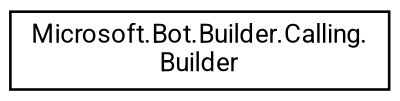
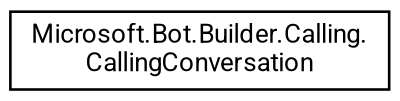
(200, 51) -> (200, 51)
